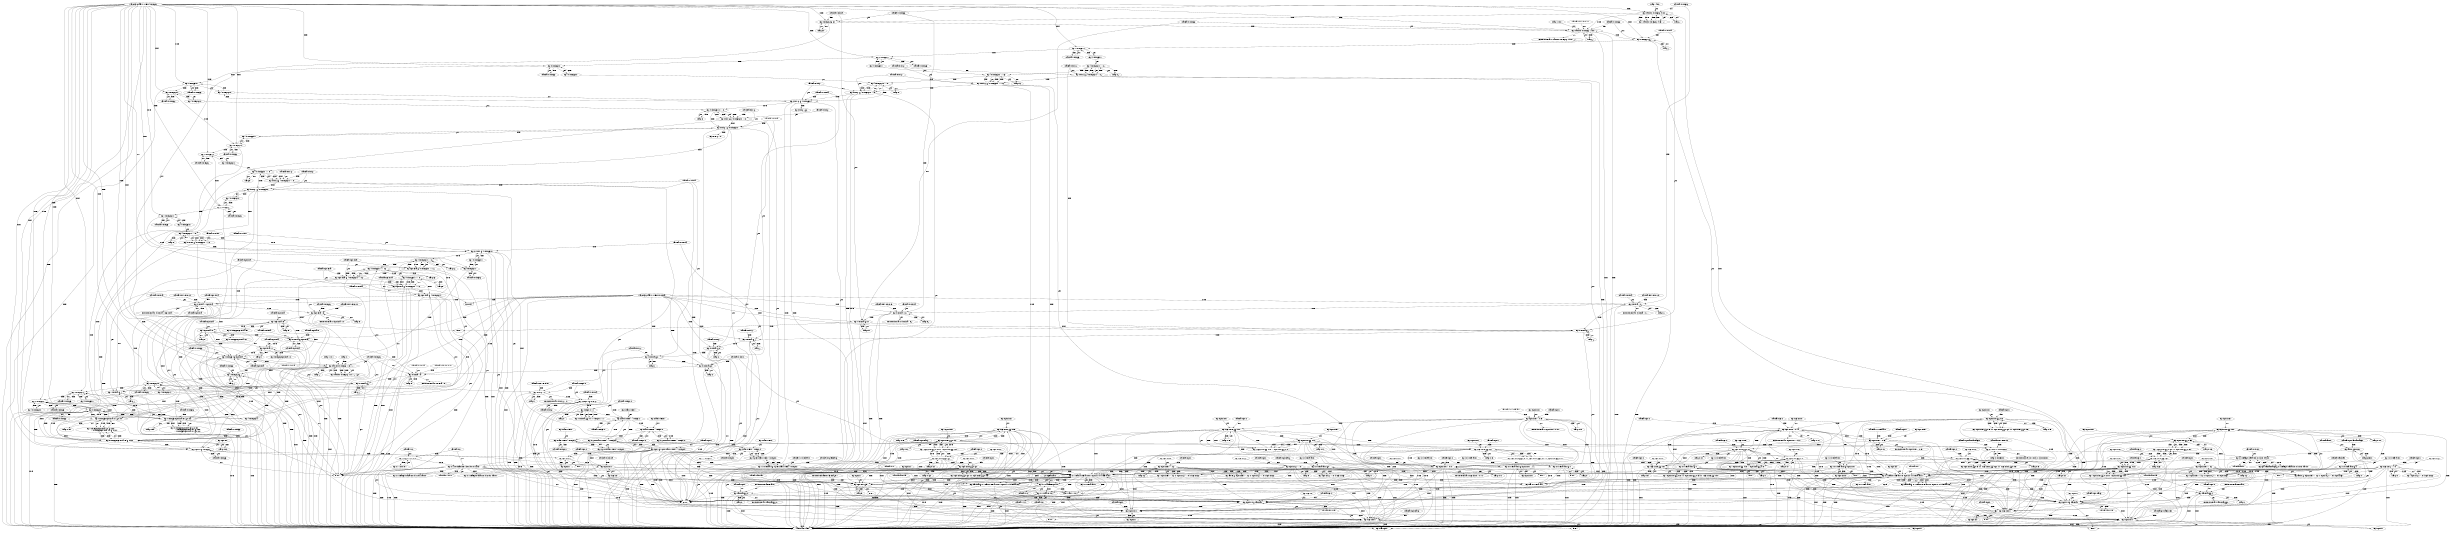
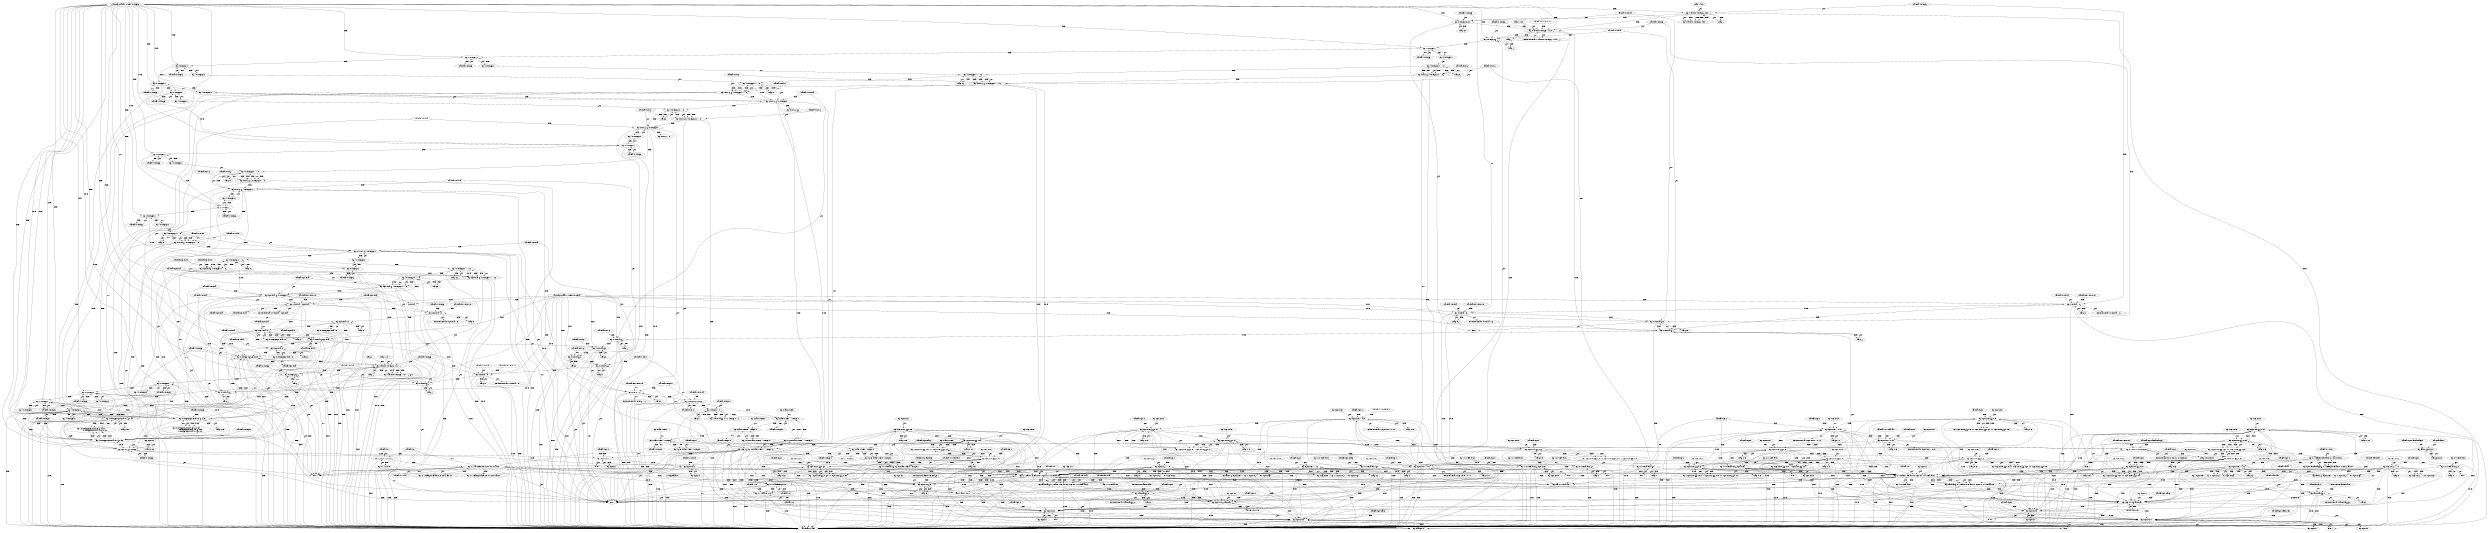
(1033, 498) -> (757, 489)
